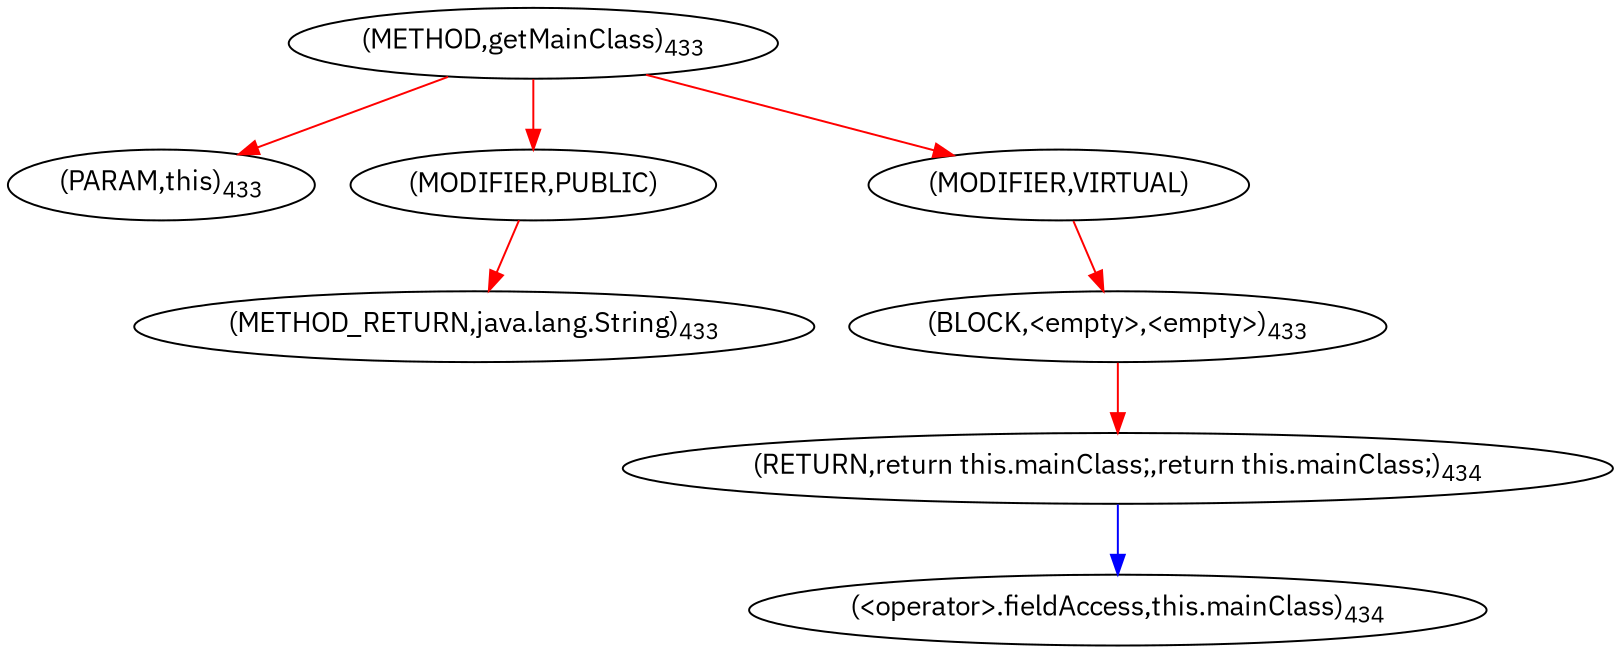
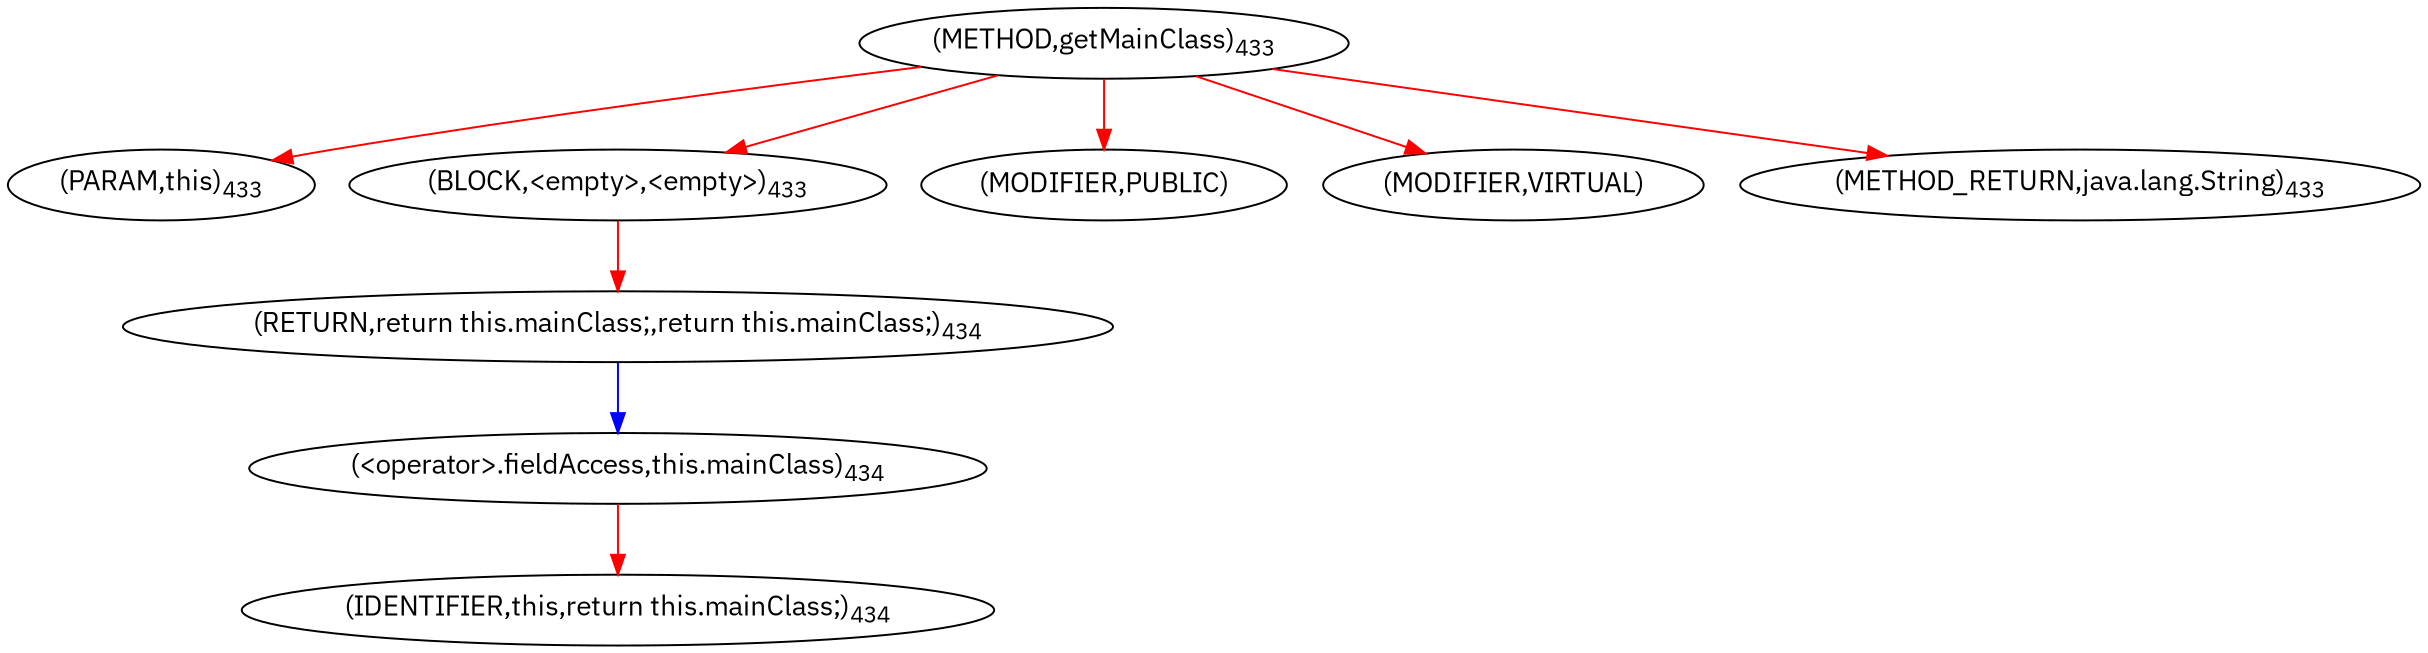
(508, 246) -> (1570, 111)
(1084, 247) -> (872, 111)
none -> (618, 610)
